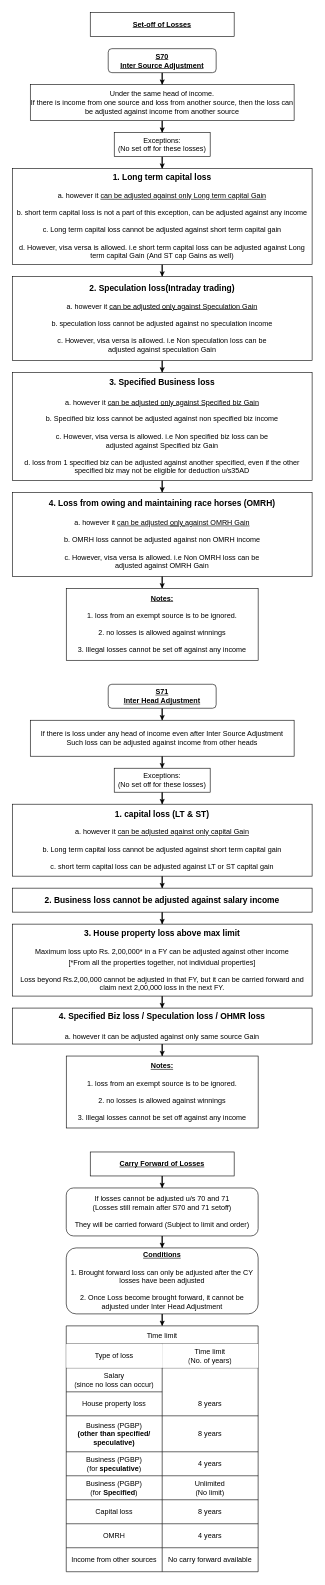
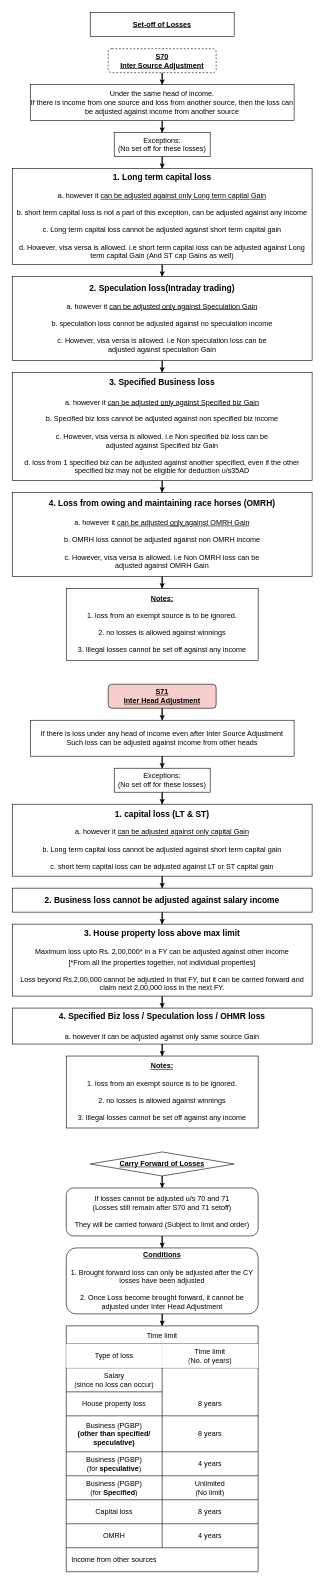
(162, 60) -> (162, 60)
(162, 696) -> (162, 696)
(162, 1164) -> (162, 1164)
(210, 1560) -> none
